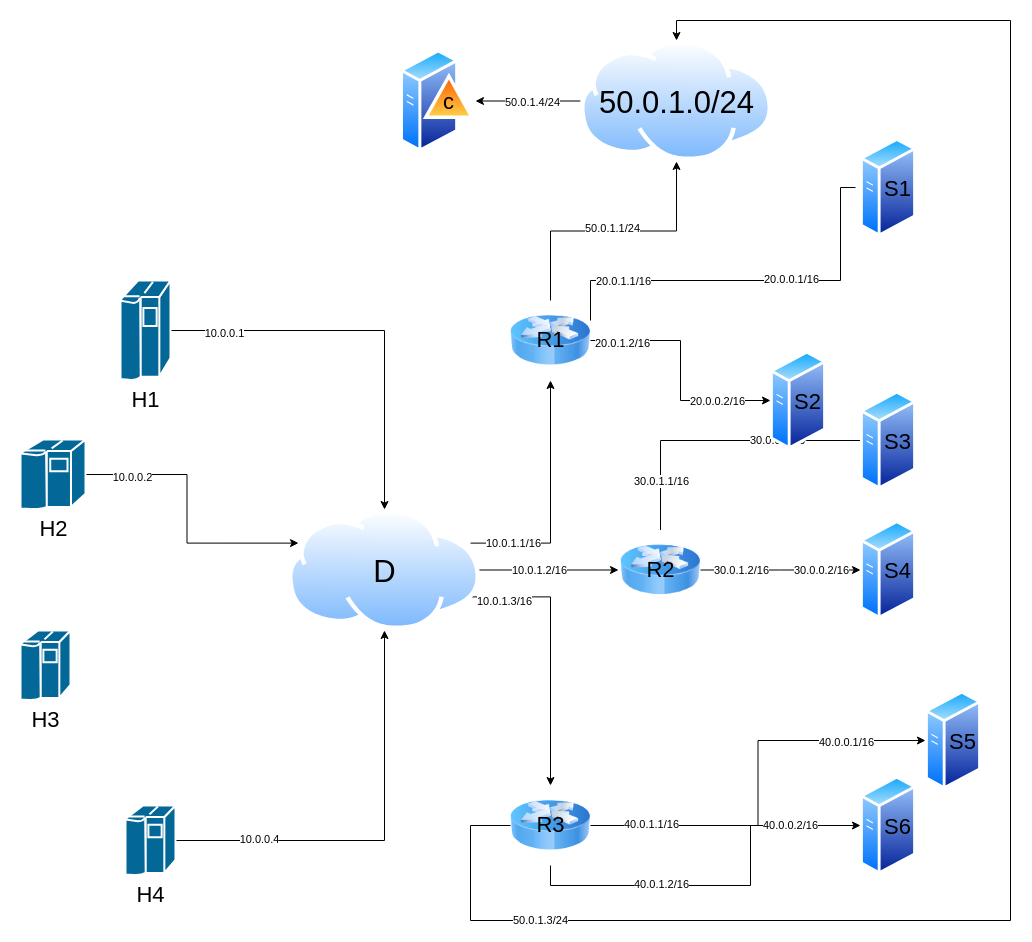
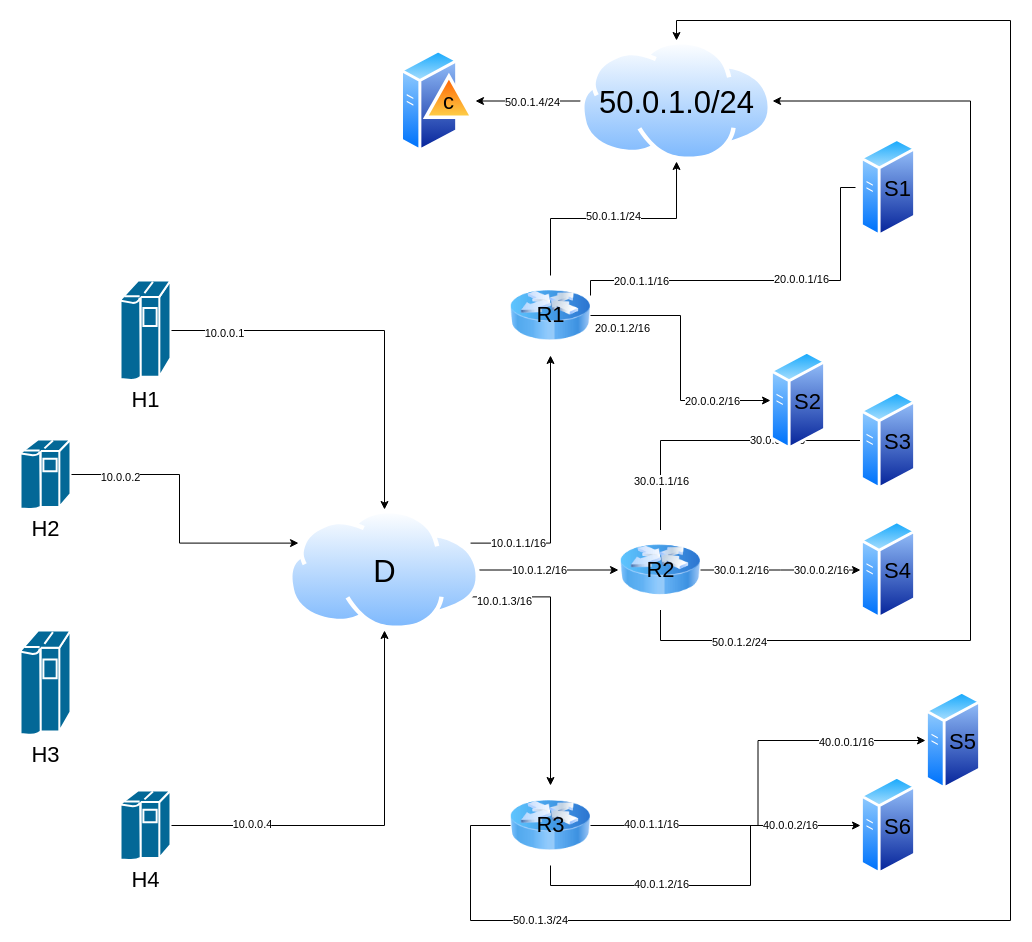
(551, 341) -> (551, 316)
none -> (971, 445)
(53, 475) -> (46, 475)
(46, 666) -> (46, 683)
(151, 841) -> (146, 826)
